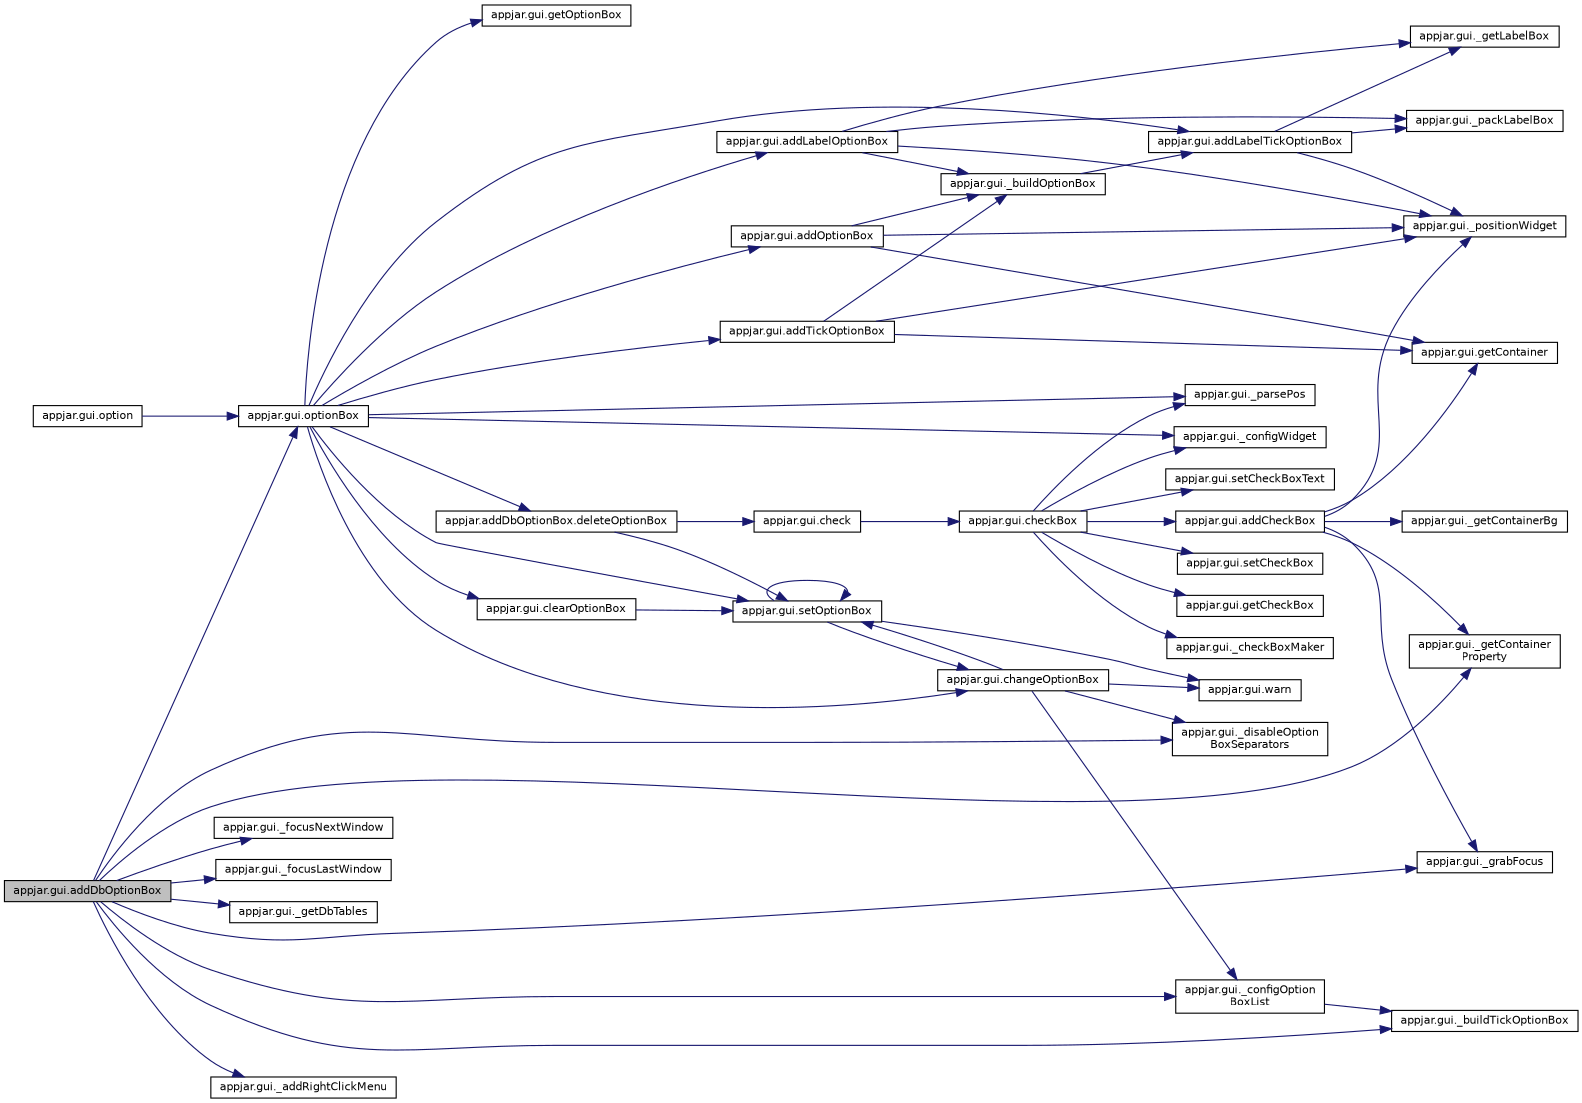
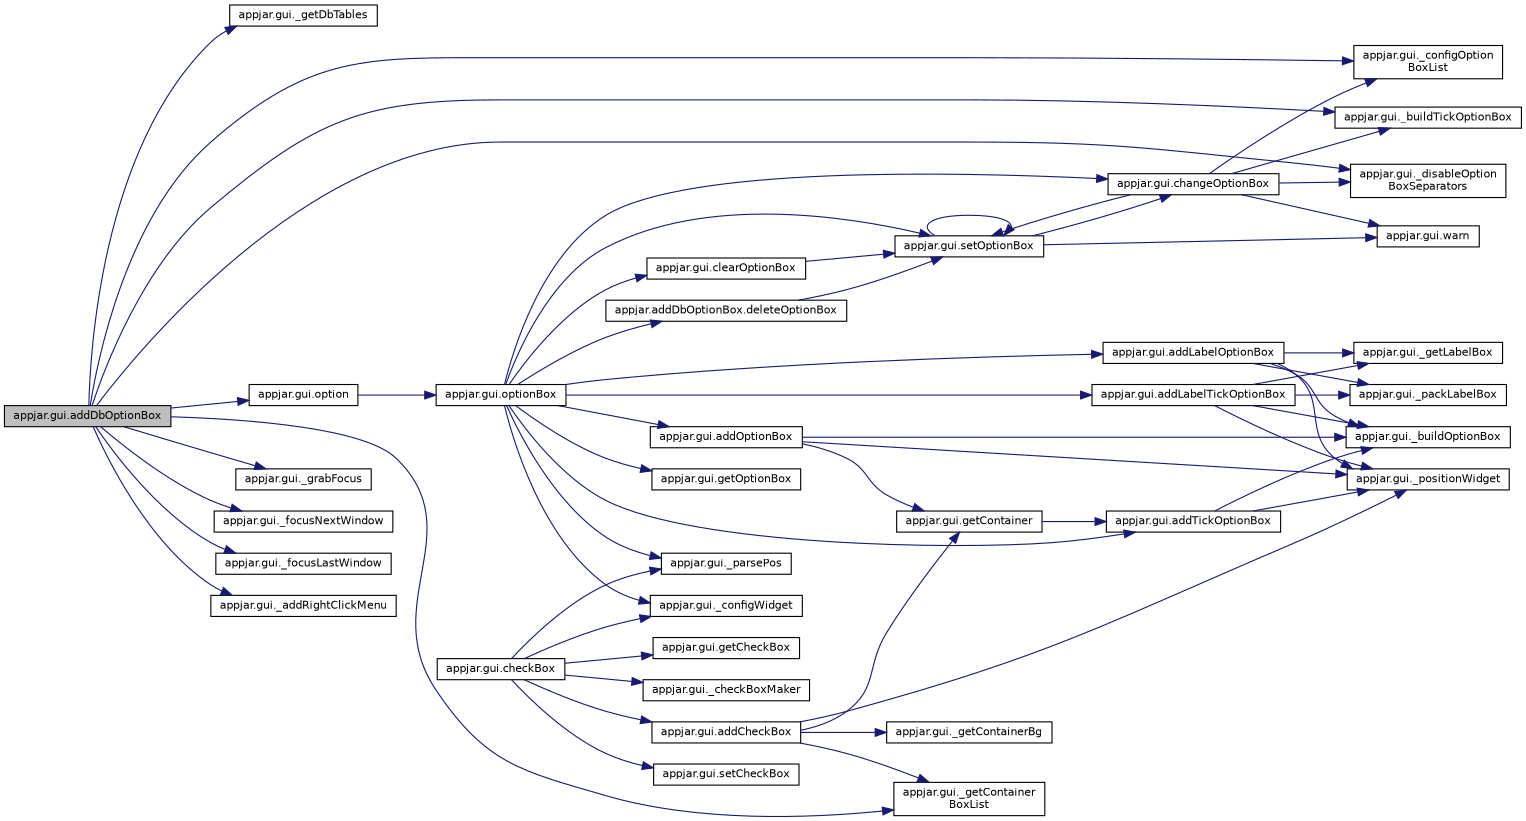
(1149, 161) -> (1305, 415)
(1148, 342) -> (1068, 522)
(1250, 479) -> none
(807, 522) -> none
(1485, 651) -> (969, 799)
(193, 659) -> (204, 405)
(1392, 681) -> none
(1352, 1007) -> (1305, 152)
